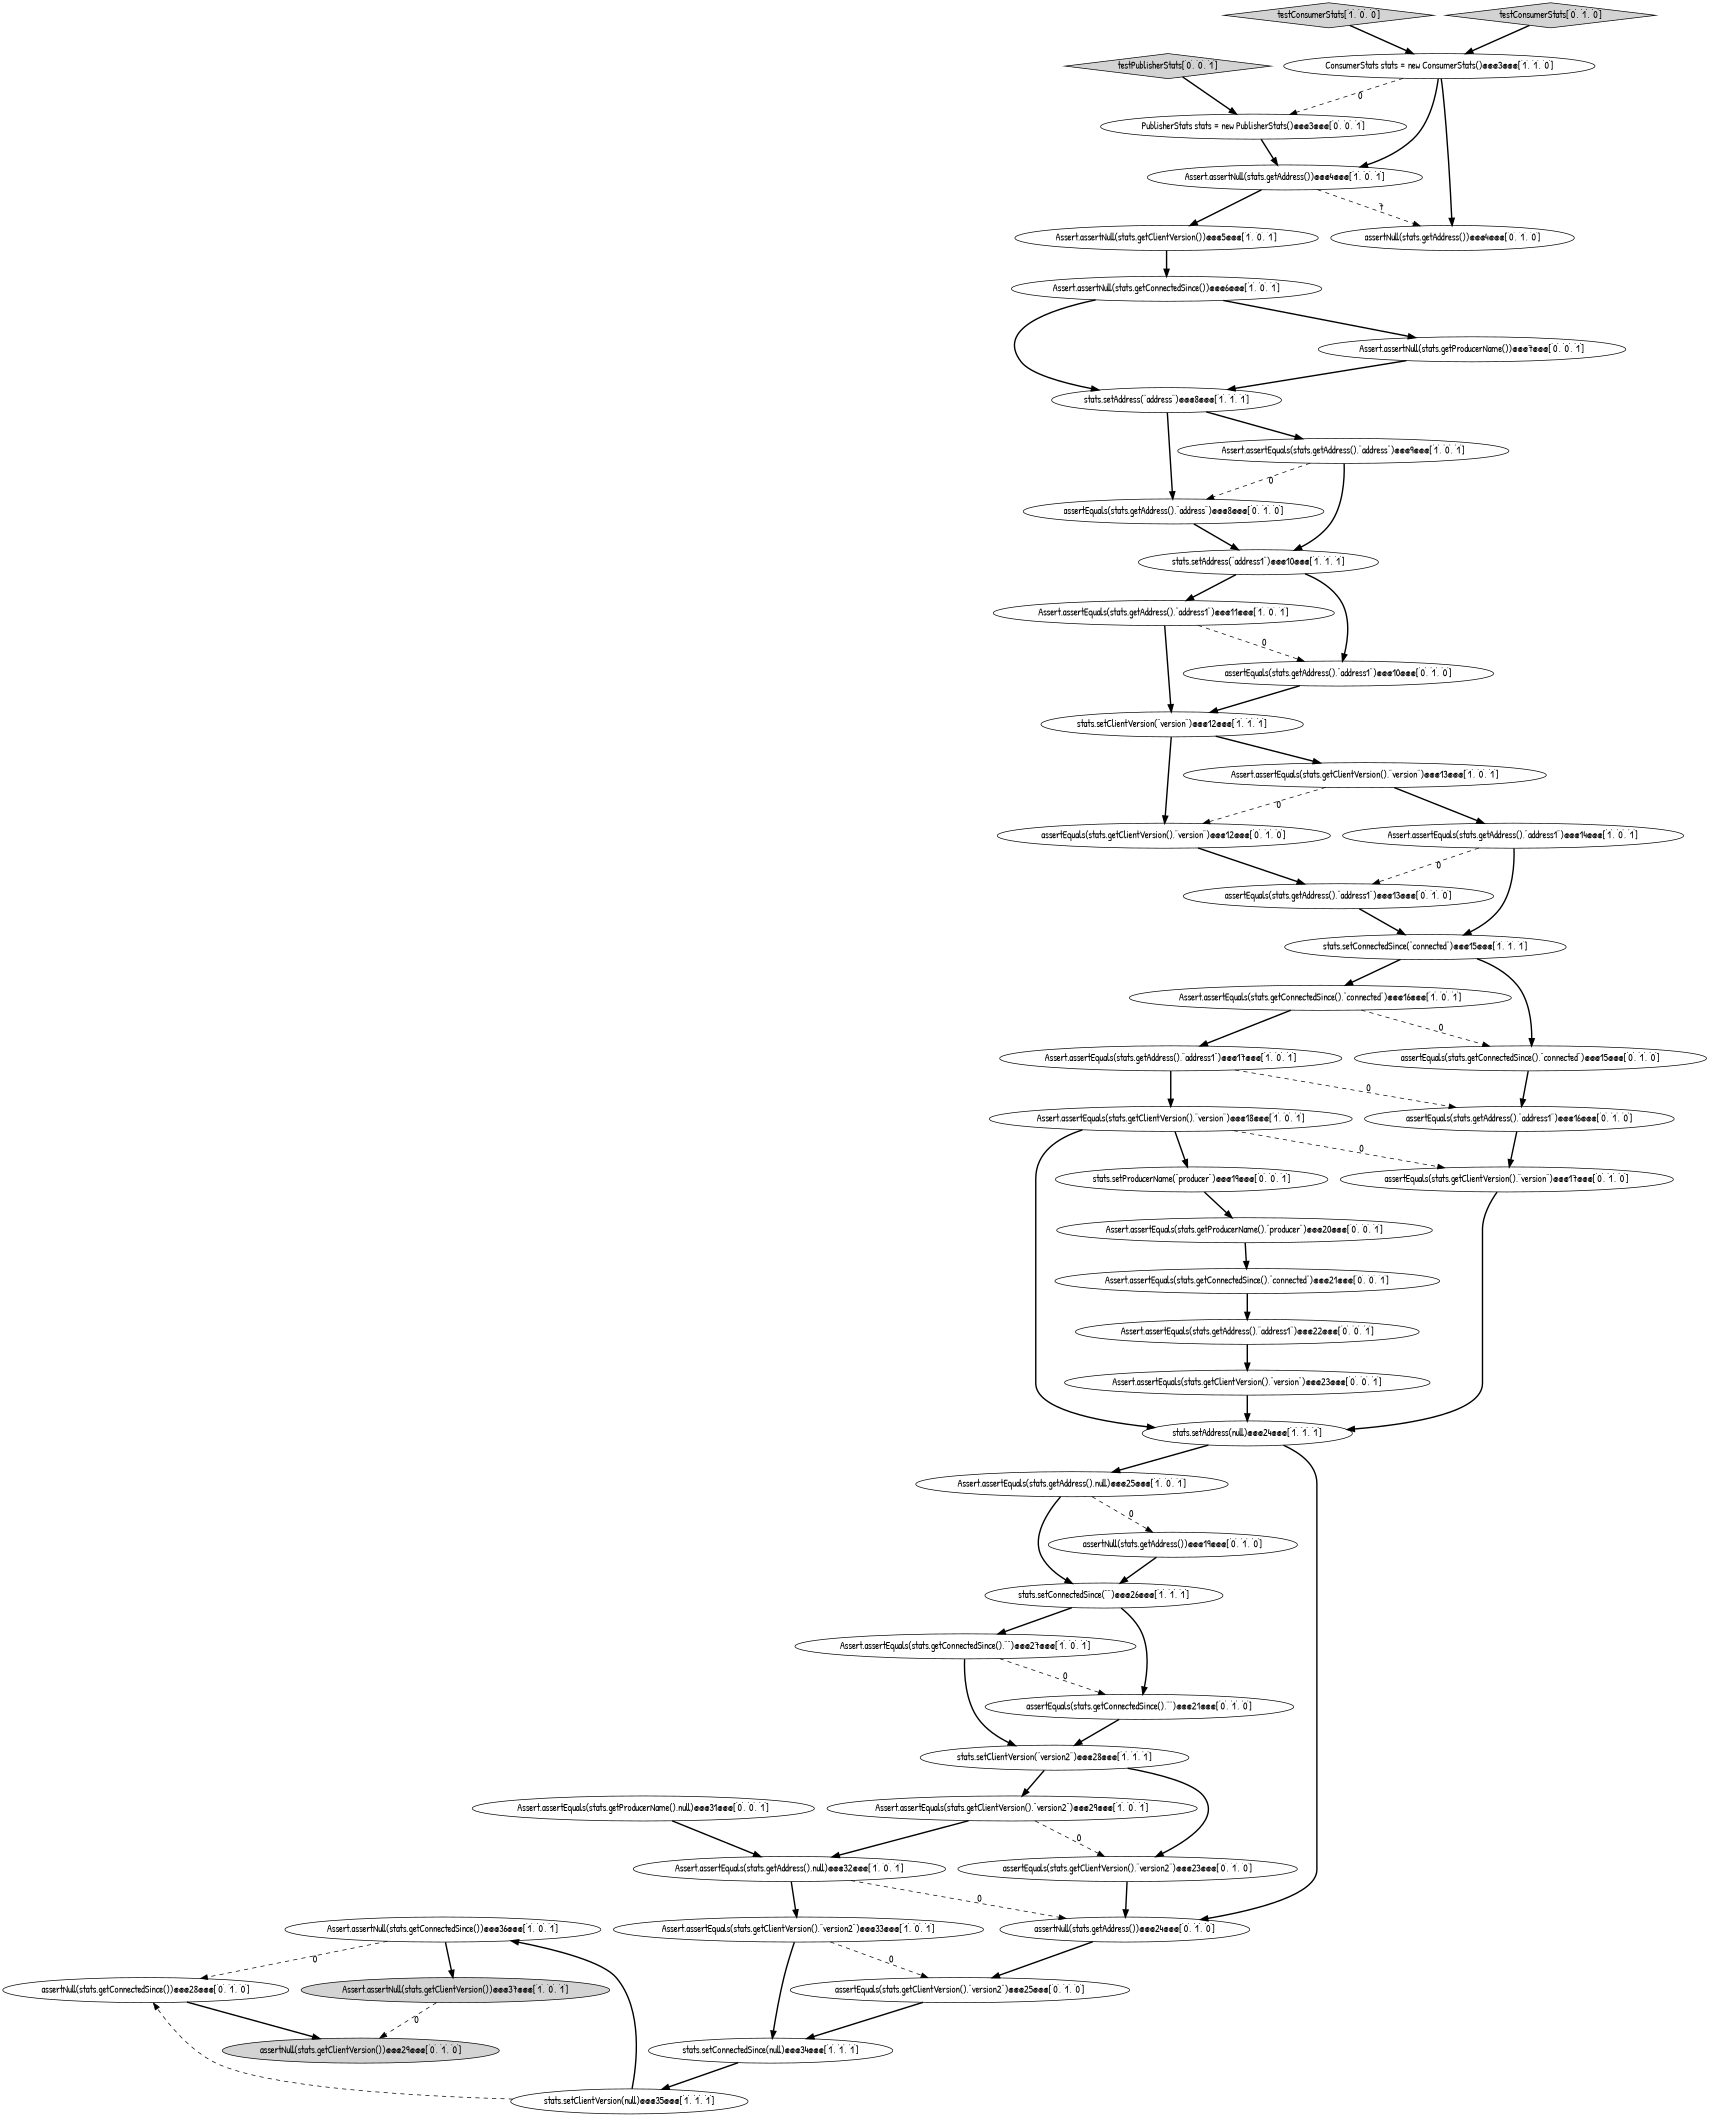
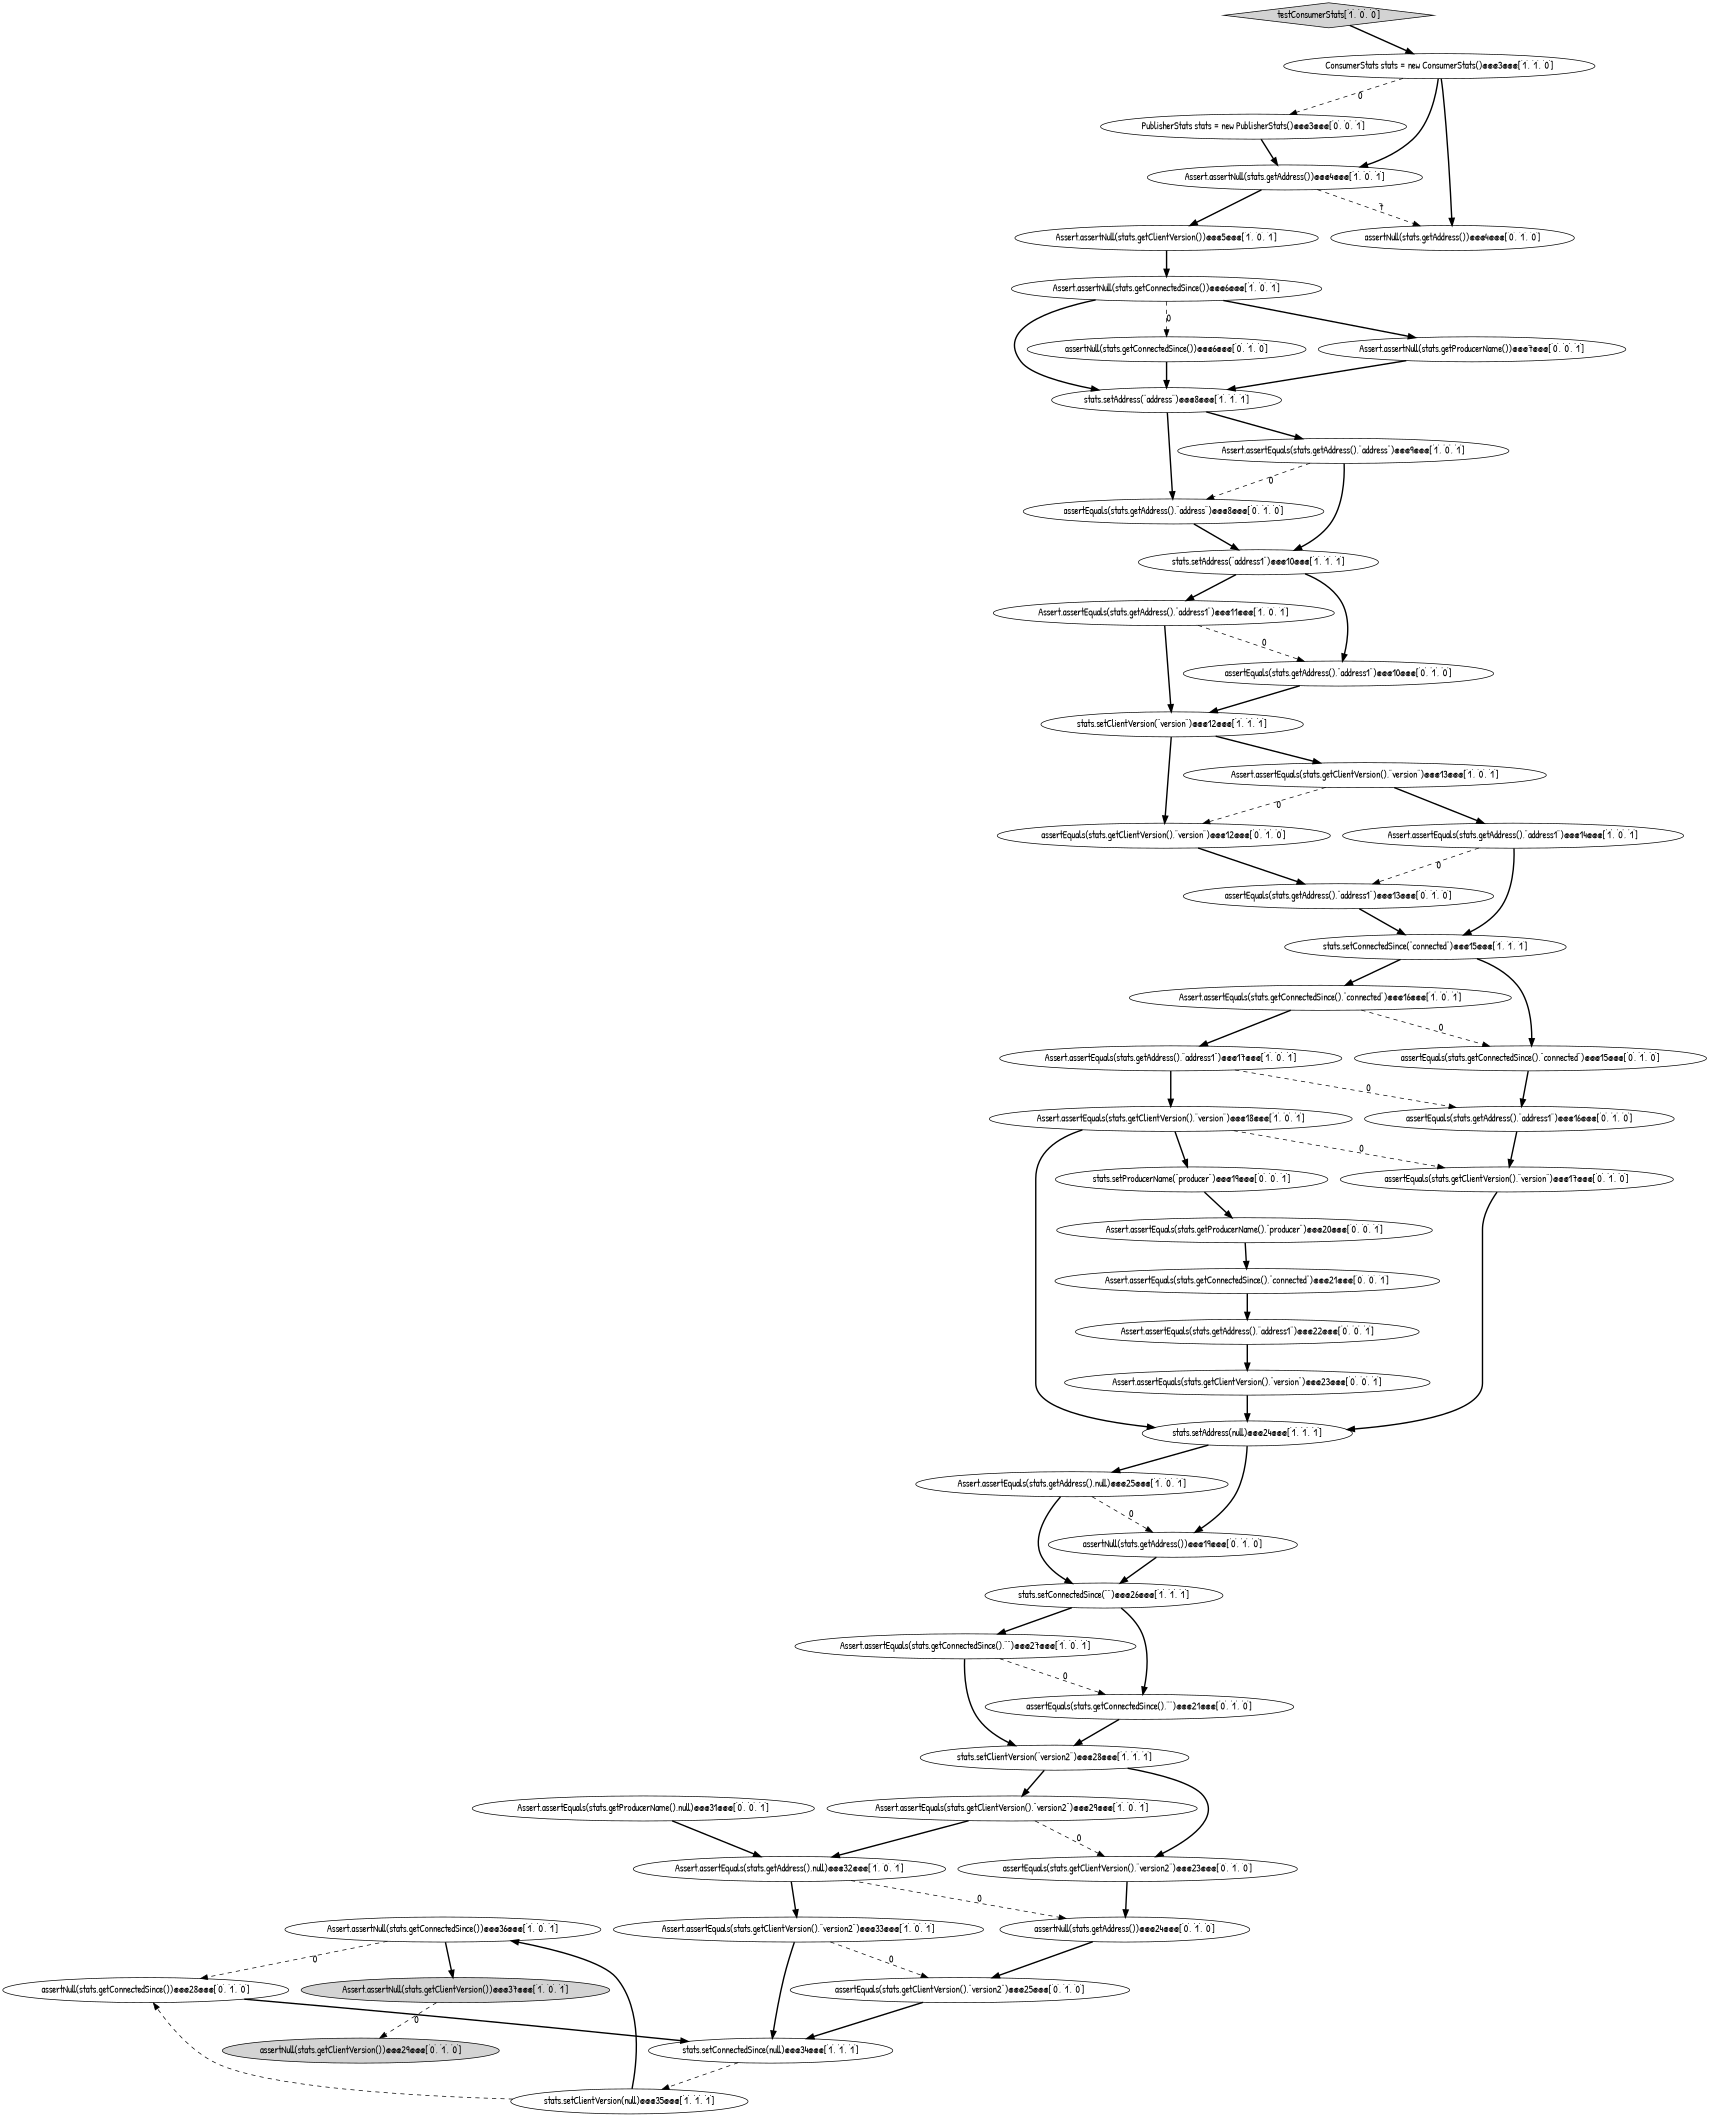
(1551, 15) -> none
(1168, 66) -> none
none -> (1167, 349)
(1317, 1712) -> (1236, 1494)
(250, 2019) -> (463, 2019)
(703, 2075) -> (703, 2075)
